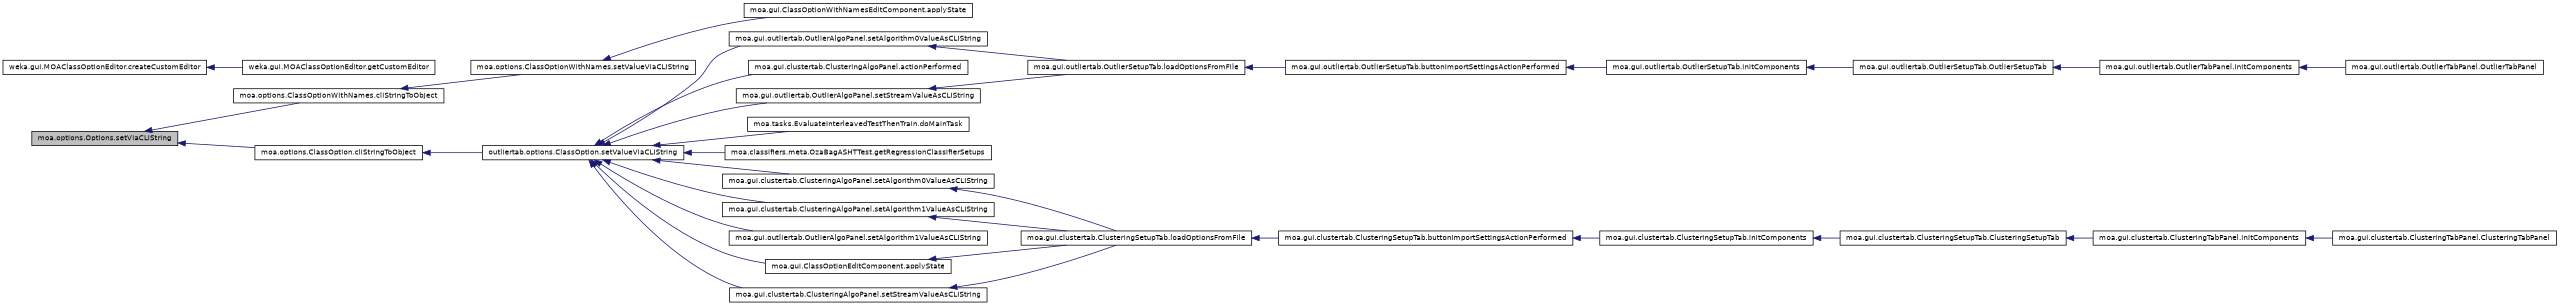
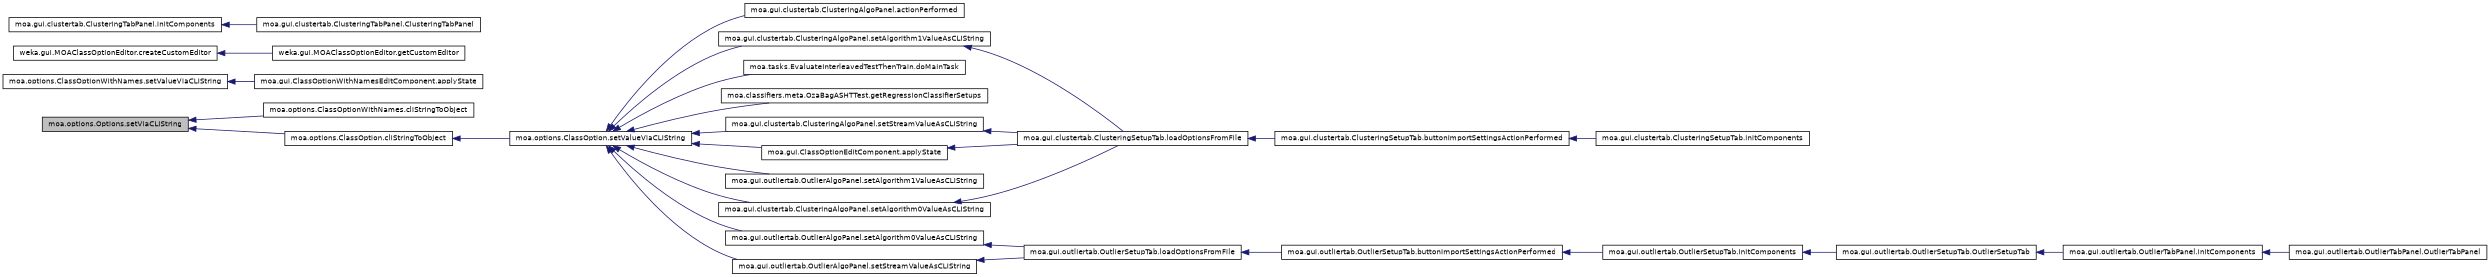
(465, 81) -> none
(583, 153) -> (601, 138)
(1953, 238) -> none
